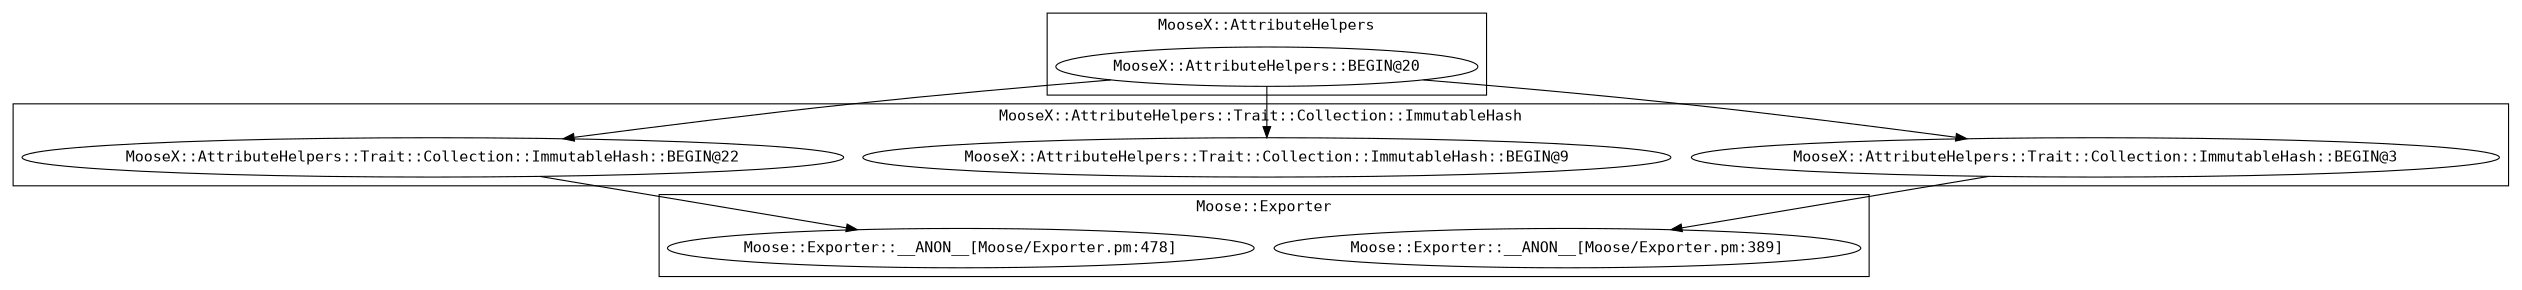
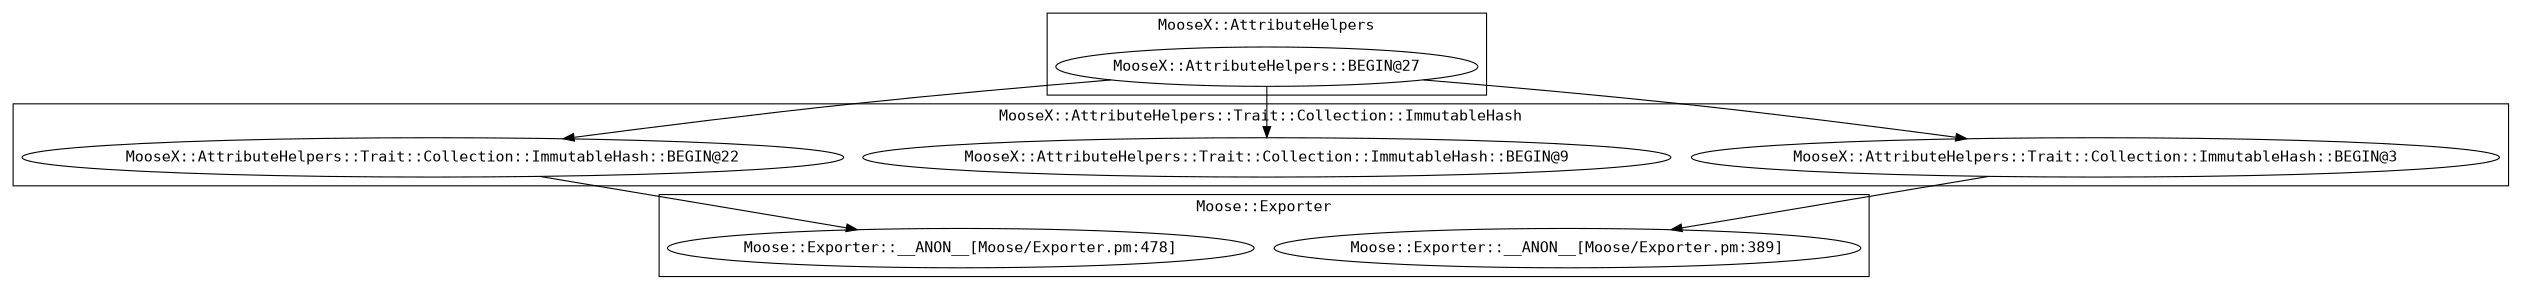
(1267, 67) -> (1267, 67)
